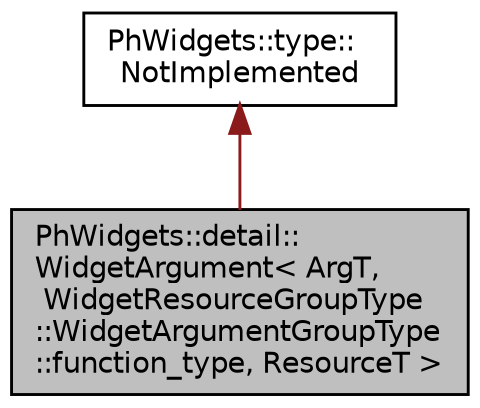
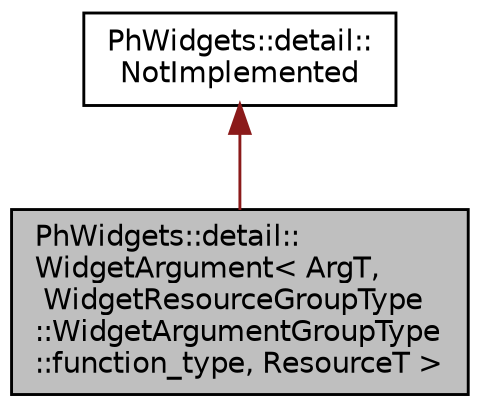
(240, 59) -> (240, 59)
